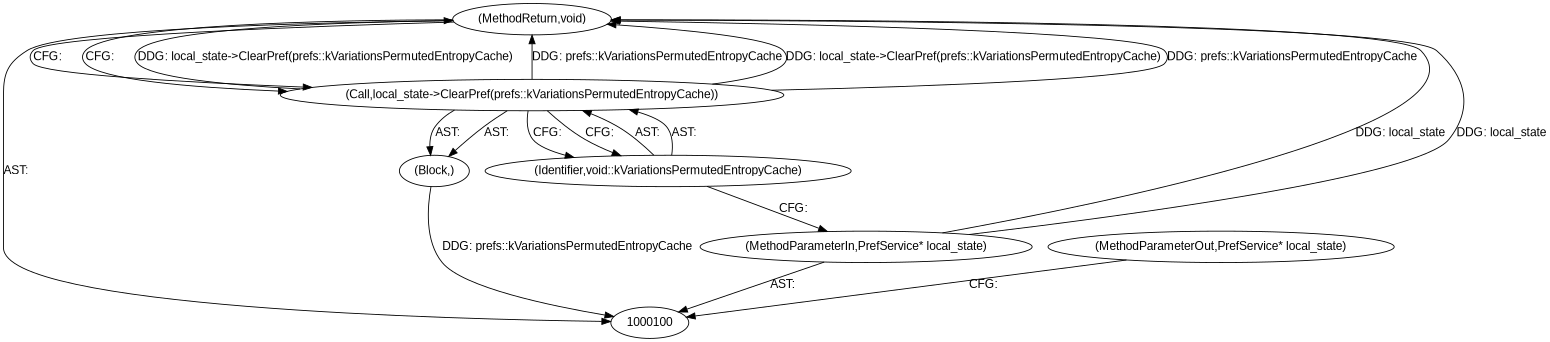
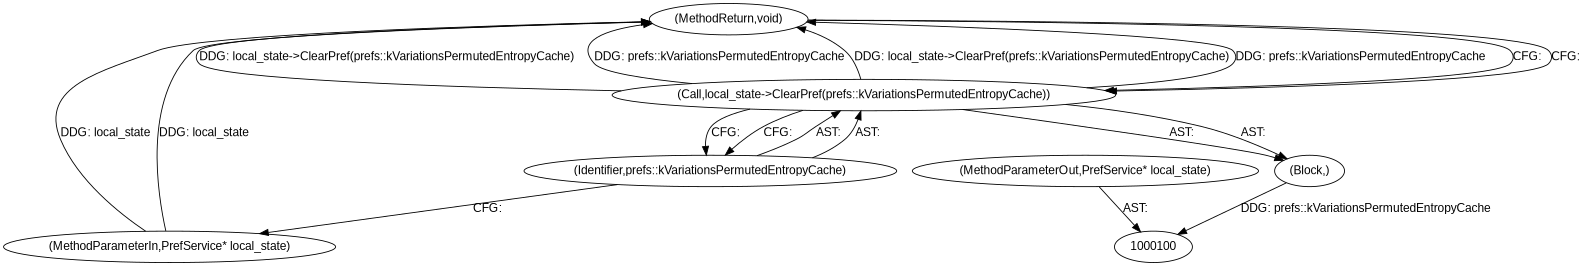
(668, 171) -> (710, 171)
(3, 236) -> none
(985, 285) -> (1137, 209)
(755, 286) -> none
